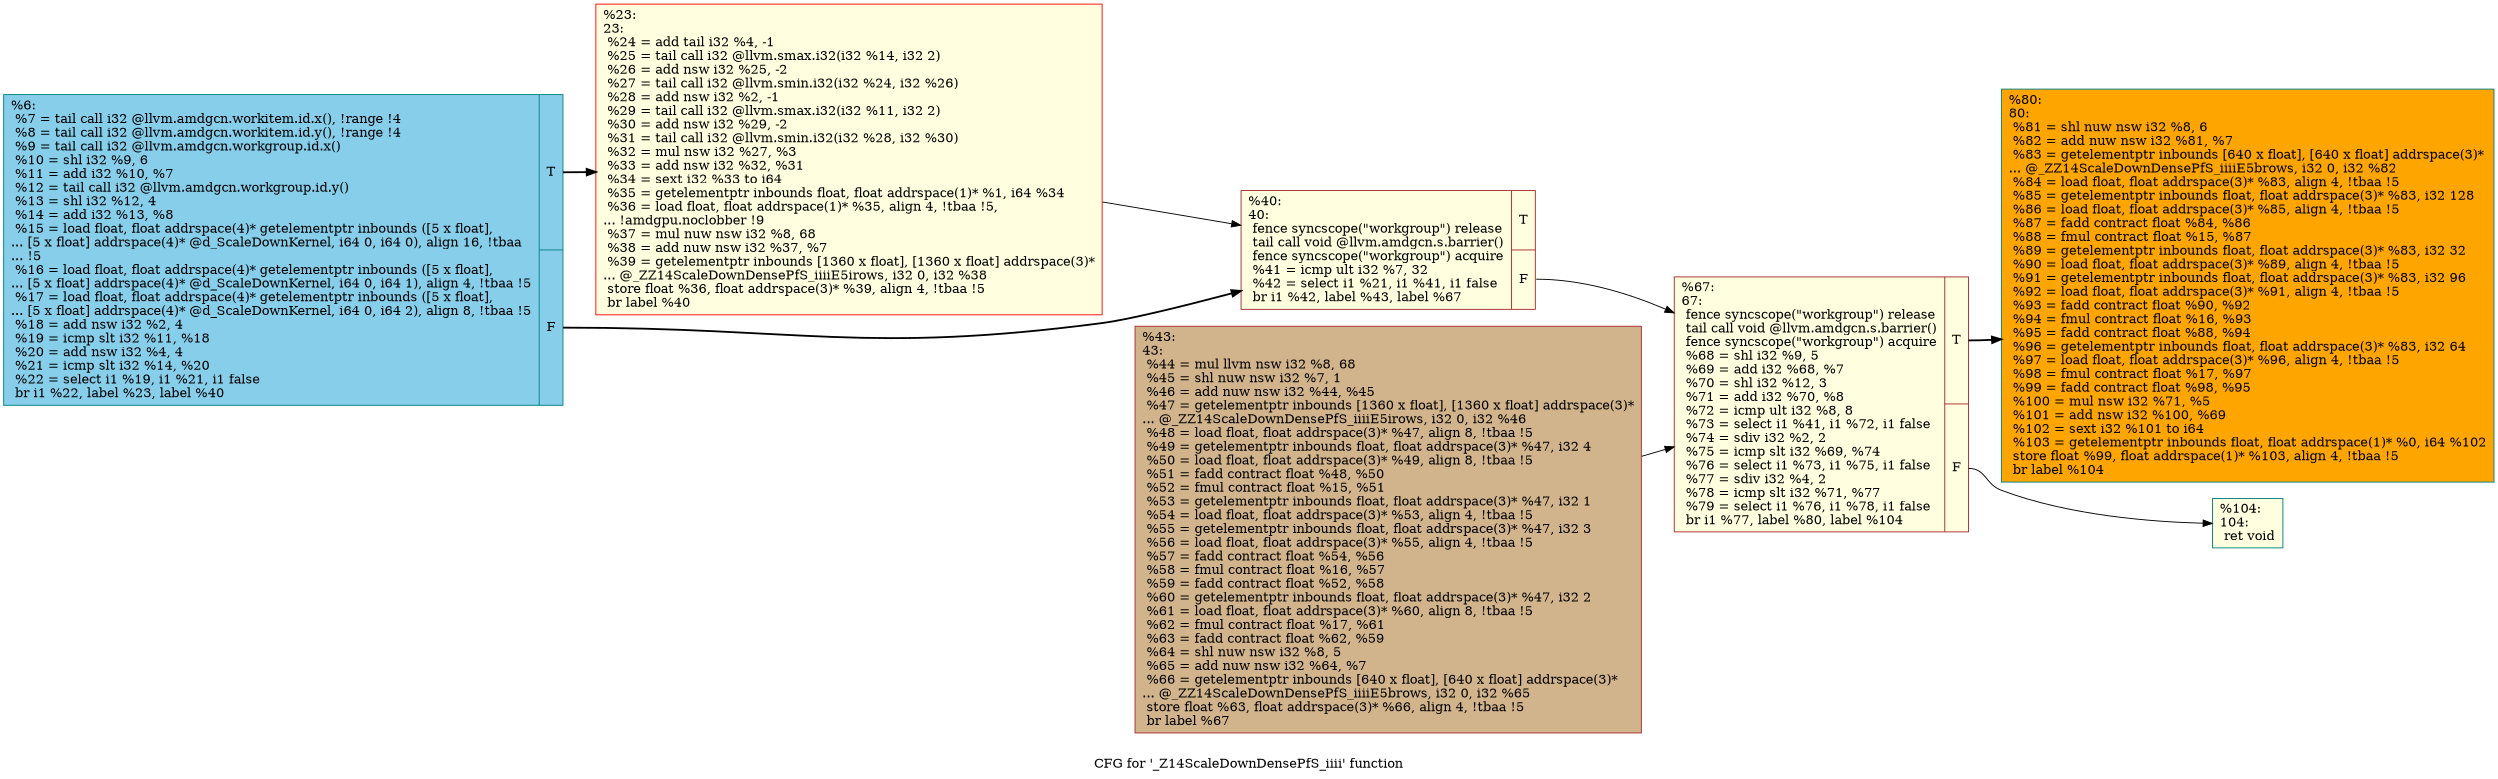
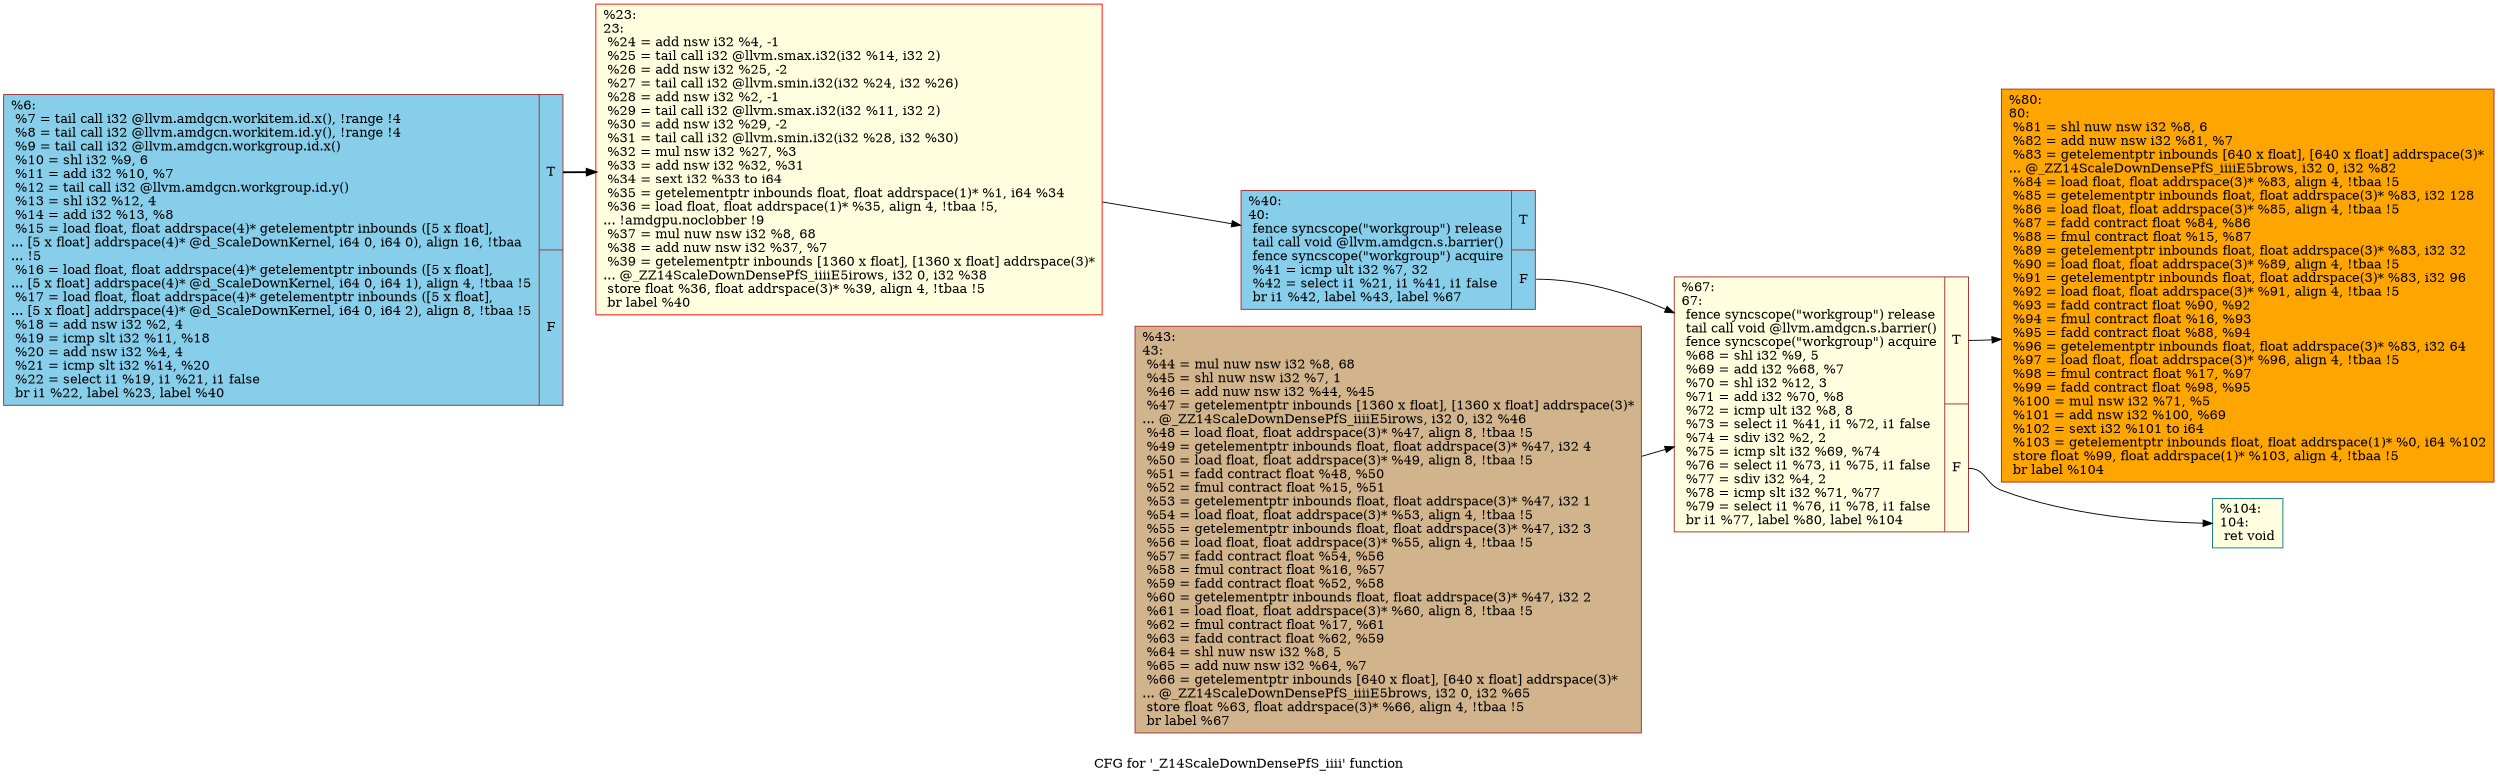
(689, 42) -> (691, 42)
(283, 250) -> (283, 250)
(1388, 250) -> (1388, 250)
(2248, 286) -> (2248, 286)
(899, 338) -> none
(1980, 340) -> (1980, 340)
(1249, 365) -> (1249, 365)
